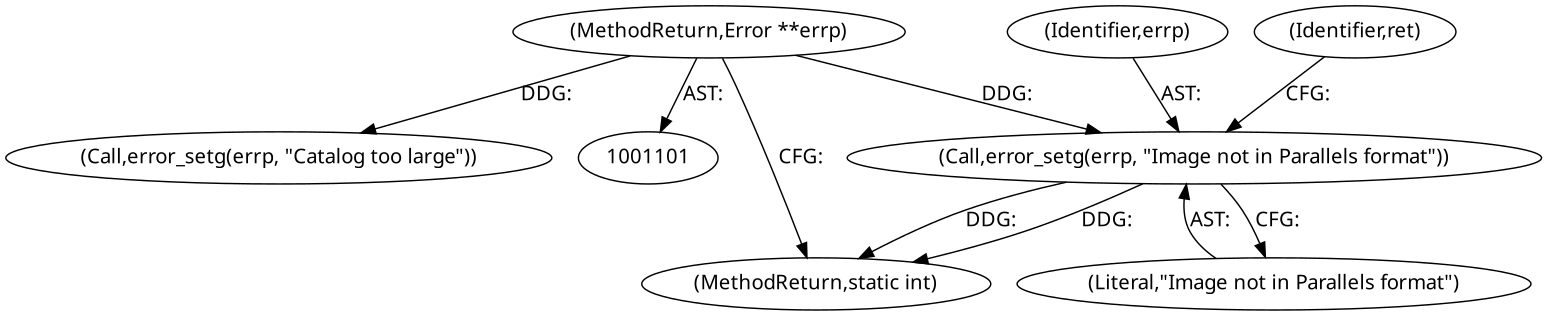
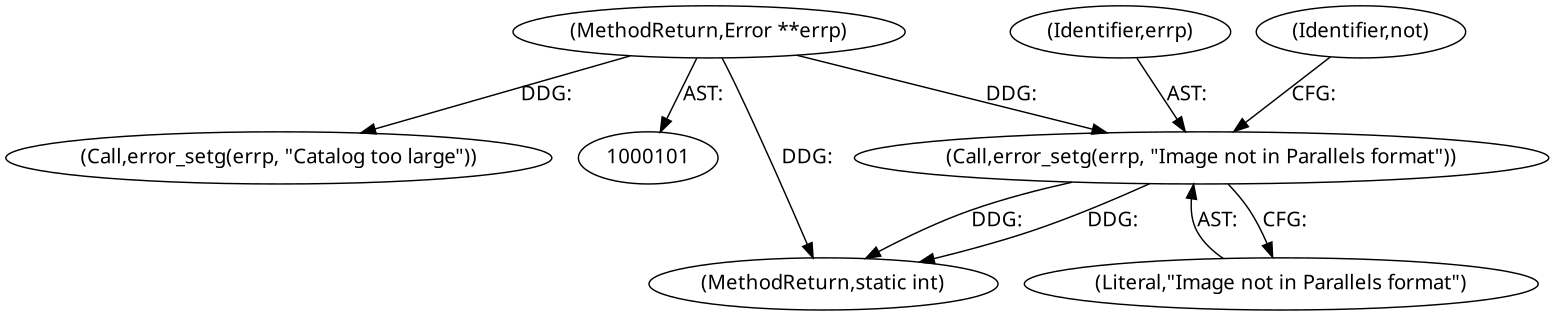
(1355, 32) -> (1361, 32)
(648, 158) -> (648, 158)
(804, 158) -> (810, 158)
